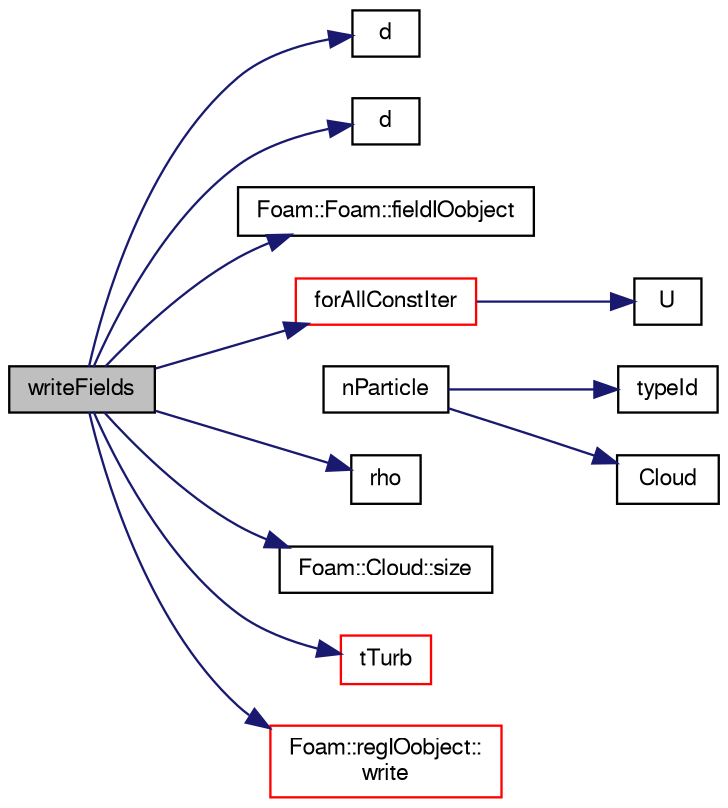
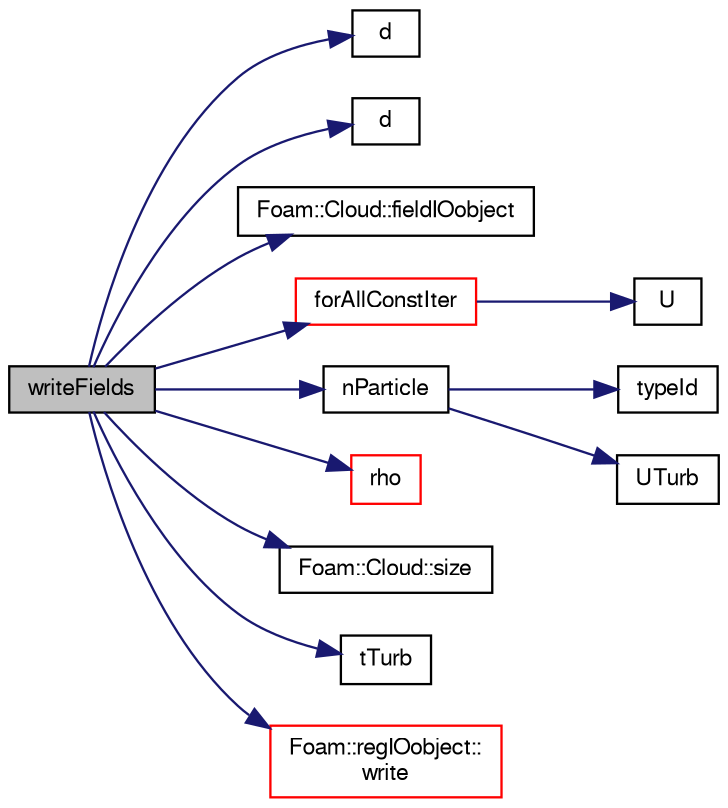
(386, 211) -> (386, 211)
none -> (228, 389)
(386, 480) -> (386, 480)
(668, 480) -> (668, 480)
(386, 660) -> (386, 660)
